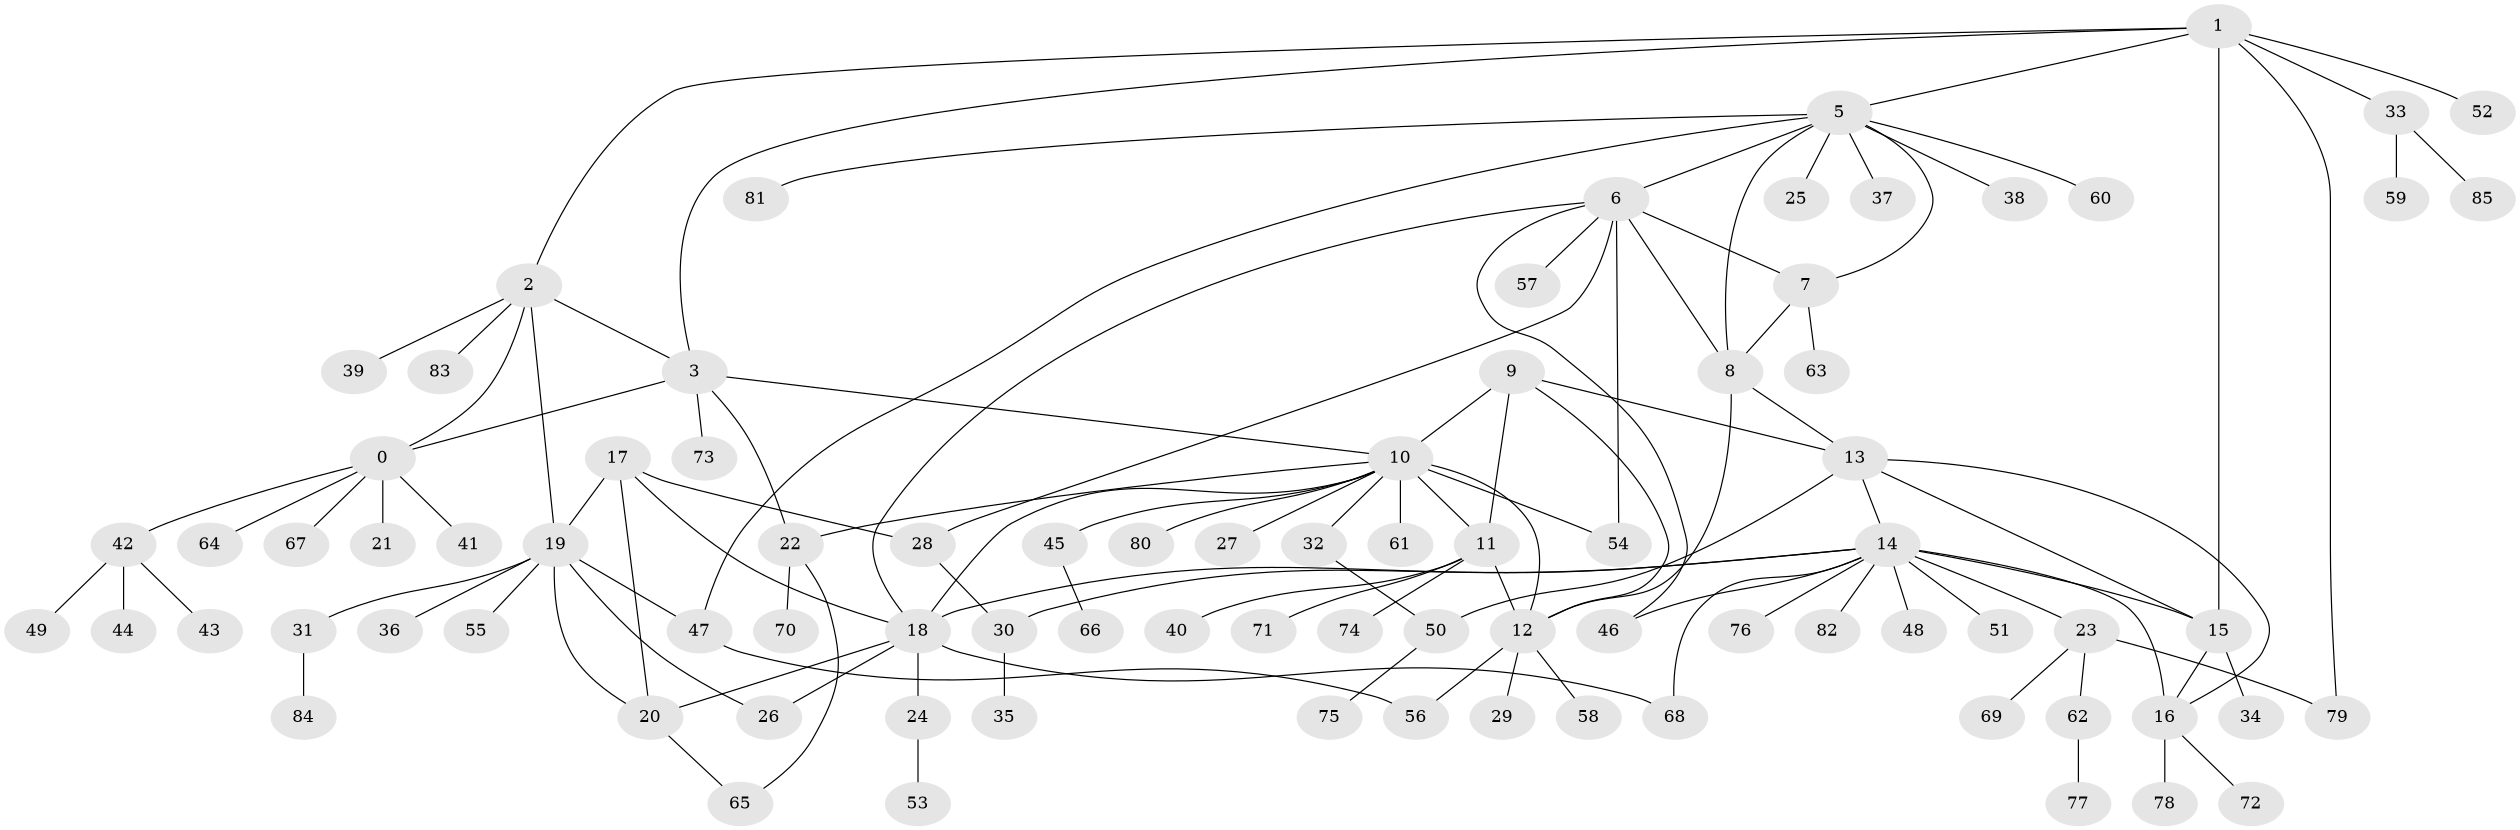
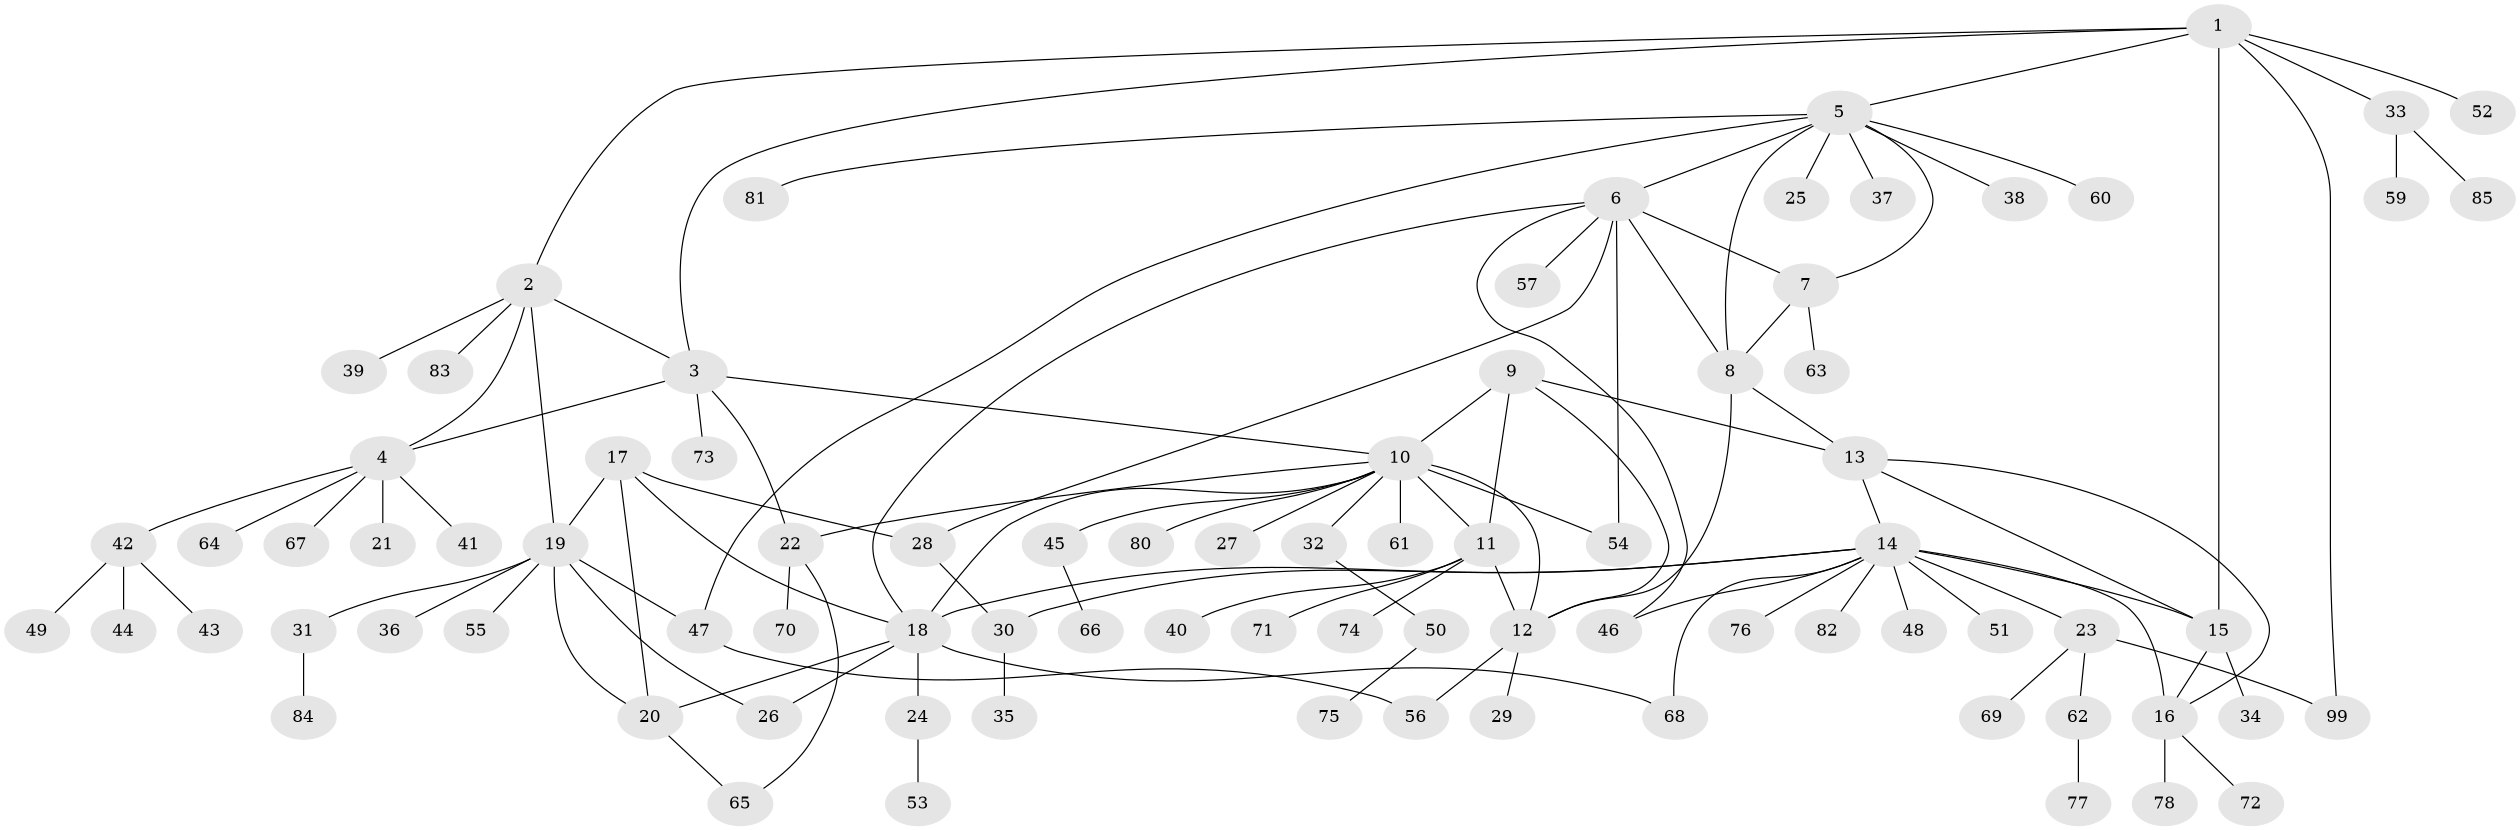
(383, 458) -> (383, 458)
(1637, 575) -> none
(1589, 718) -> none
(2338, 718) -> (2338, 718)
